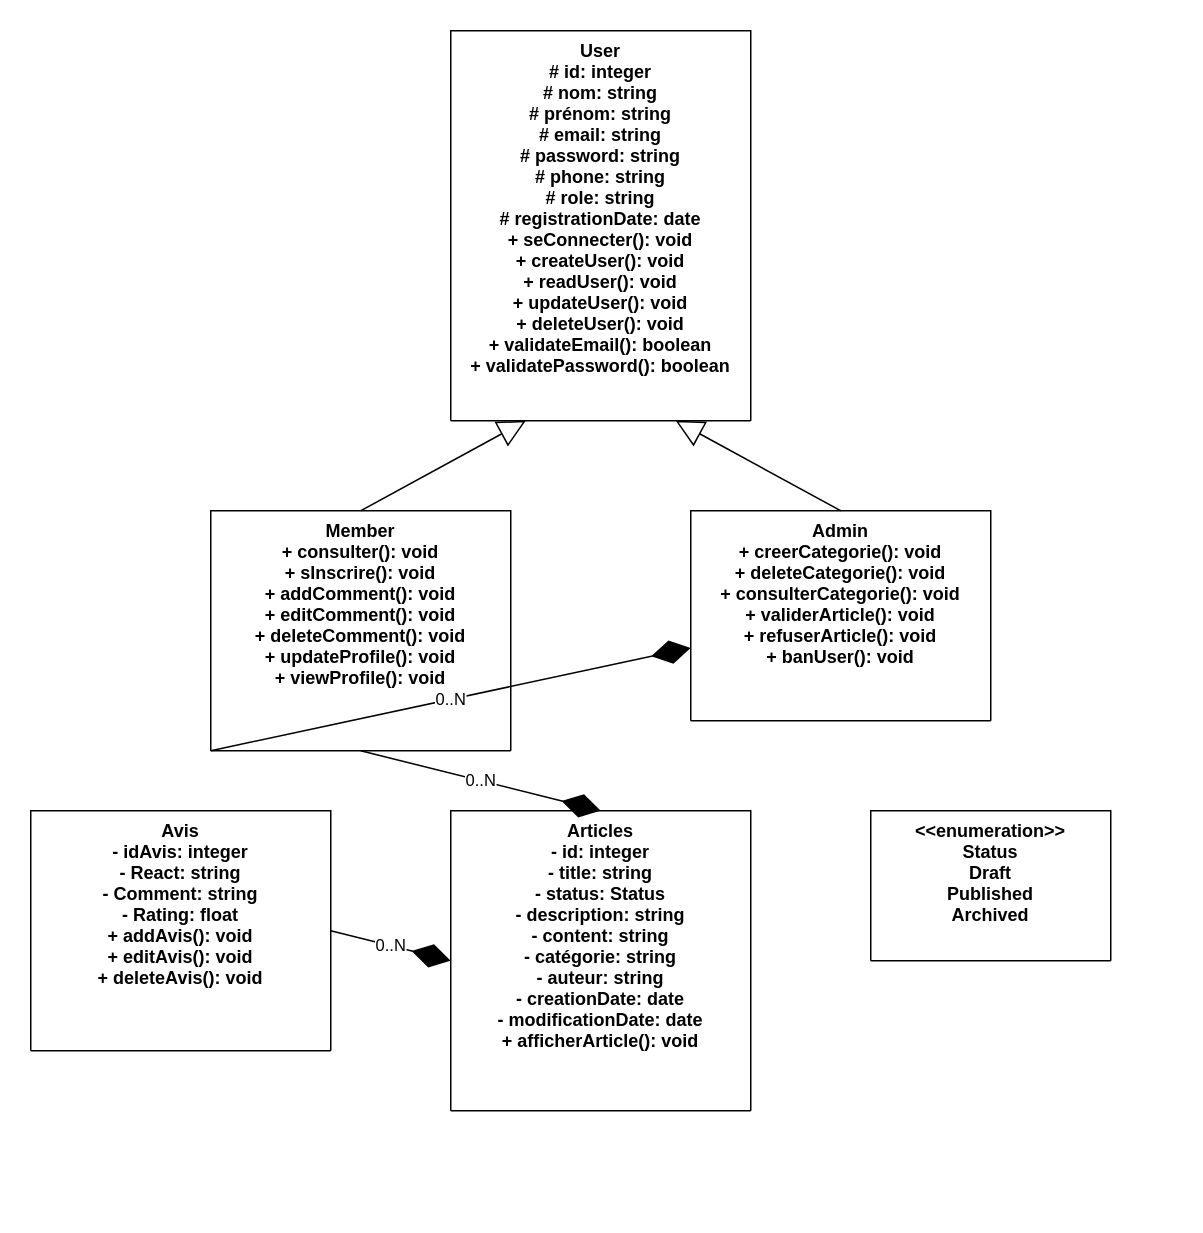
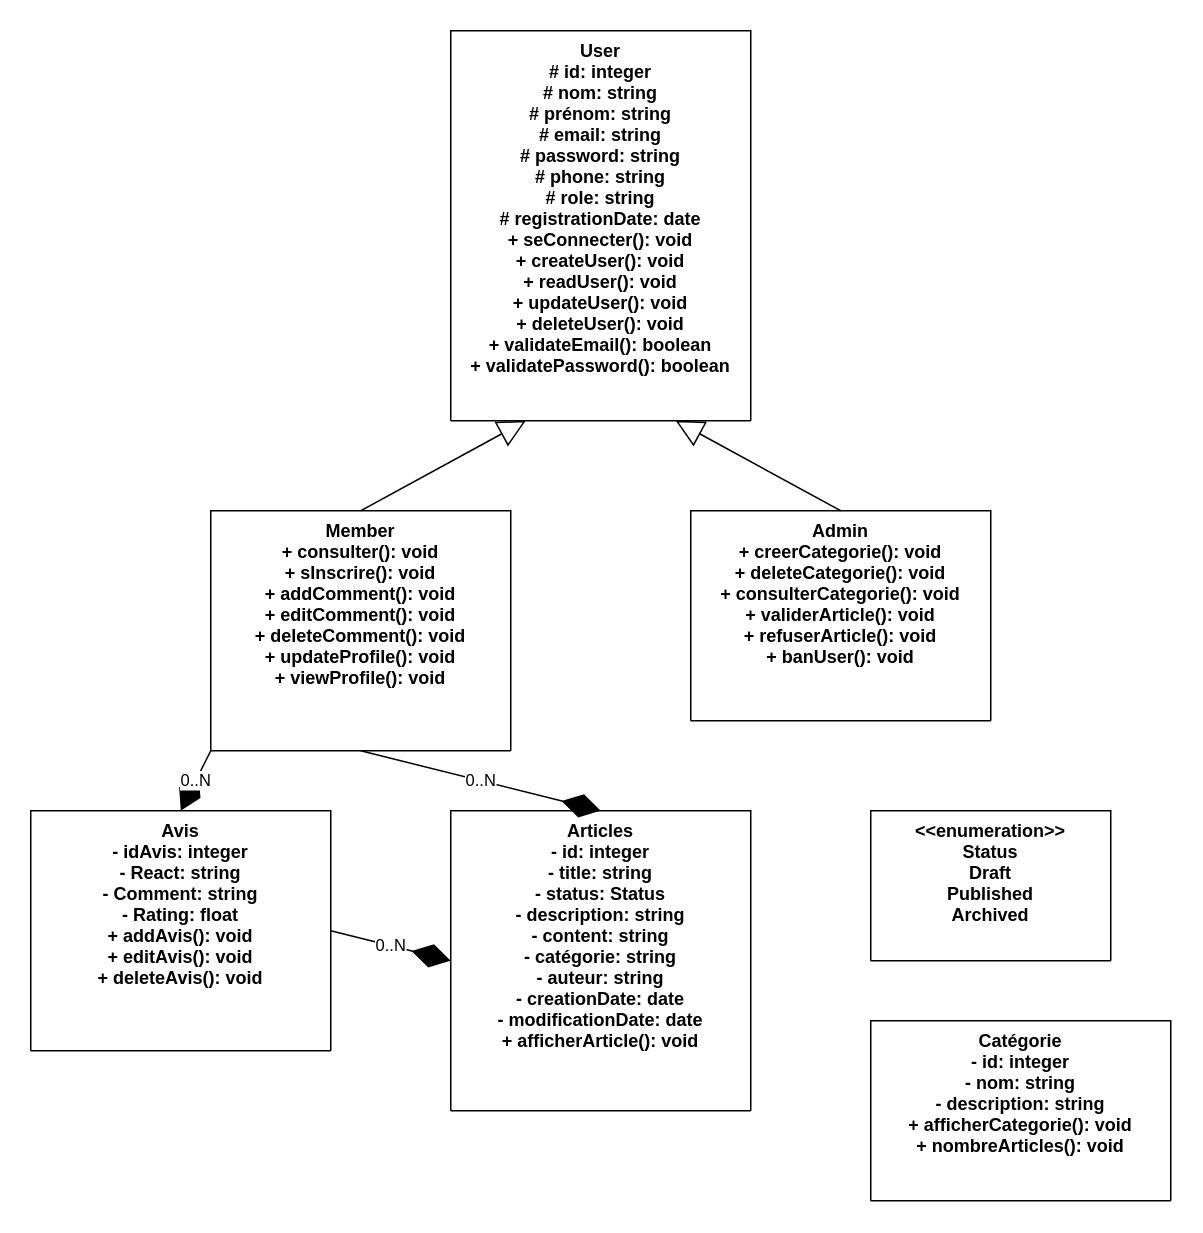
(333, 725) -> (204, 764)
none -> (1021, 1111)
